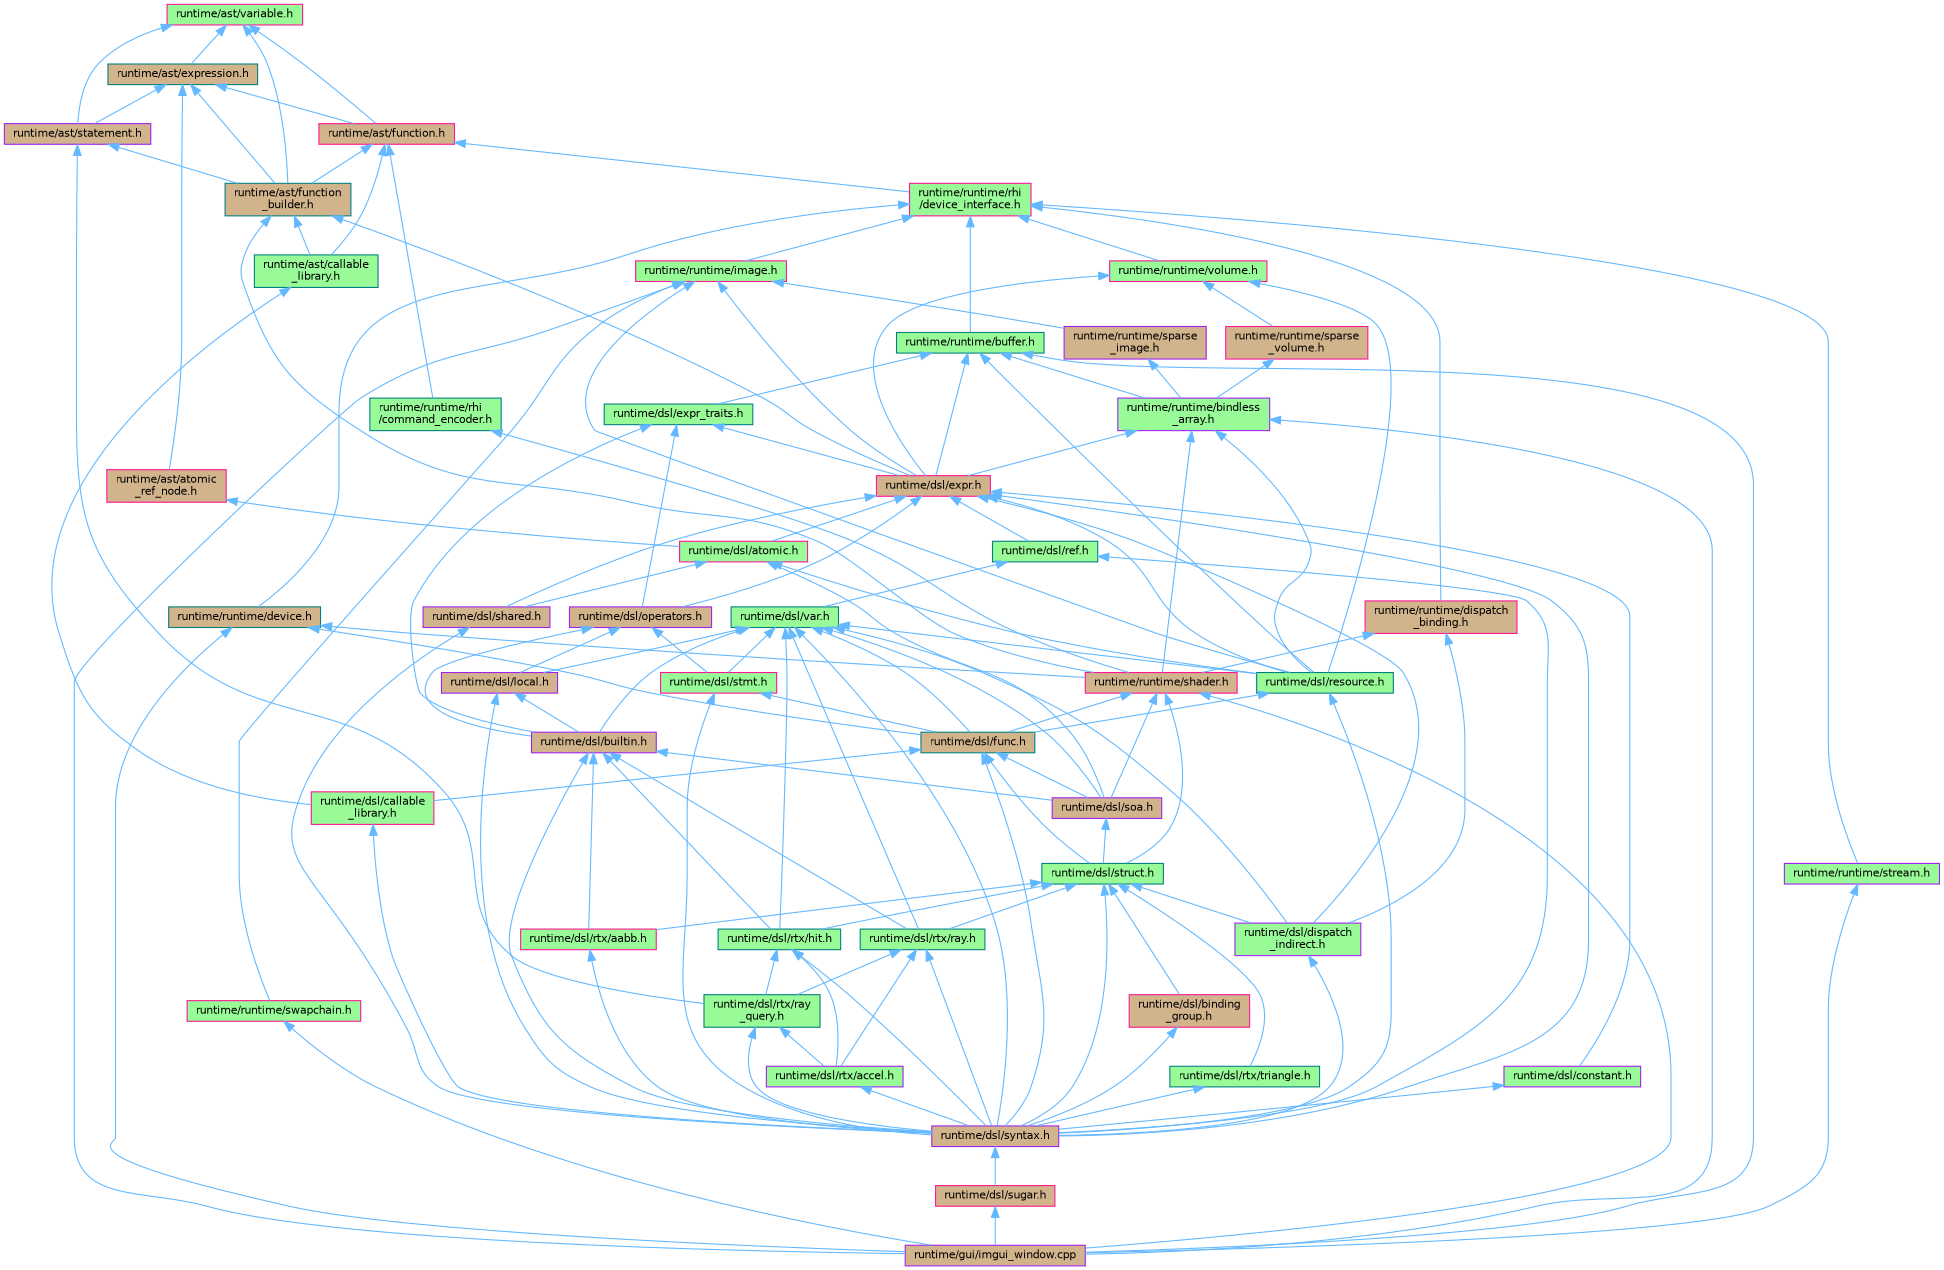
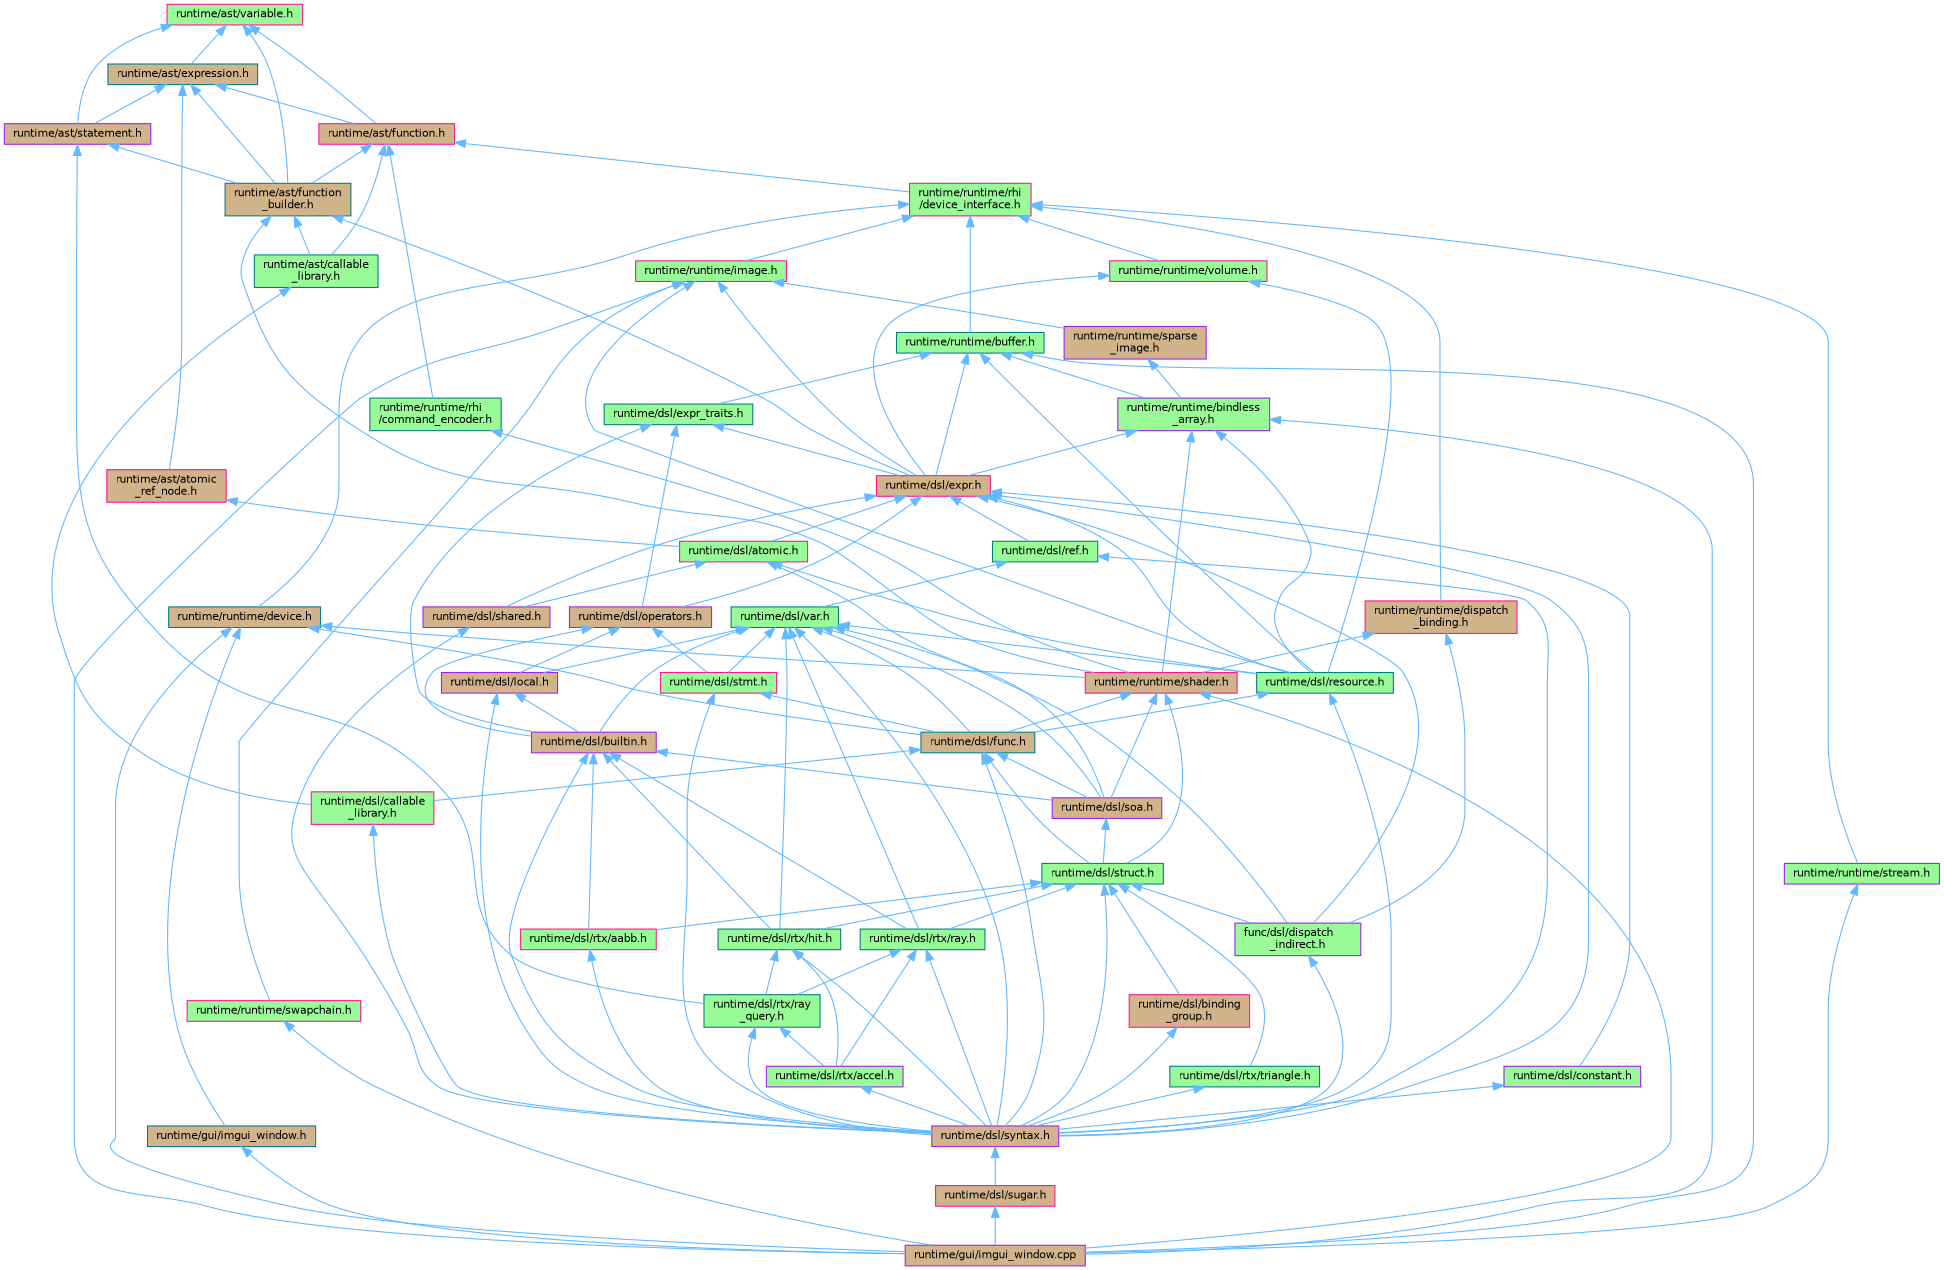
(1297, 343) -> none
(1298, 939) -> (1298, 939)
none -> (232, 1136)
